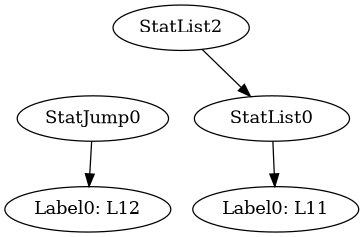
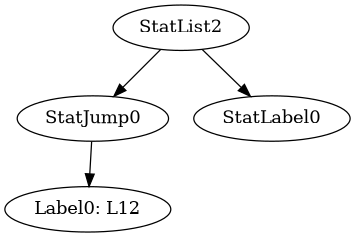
none -> (142, 68)
(272, 119) -> (272, 119)
(276, 209) -> none
